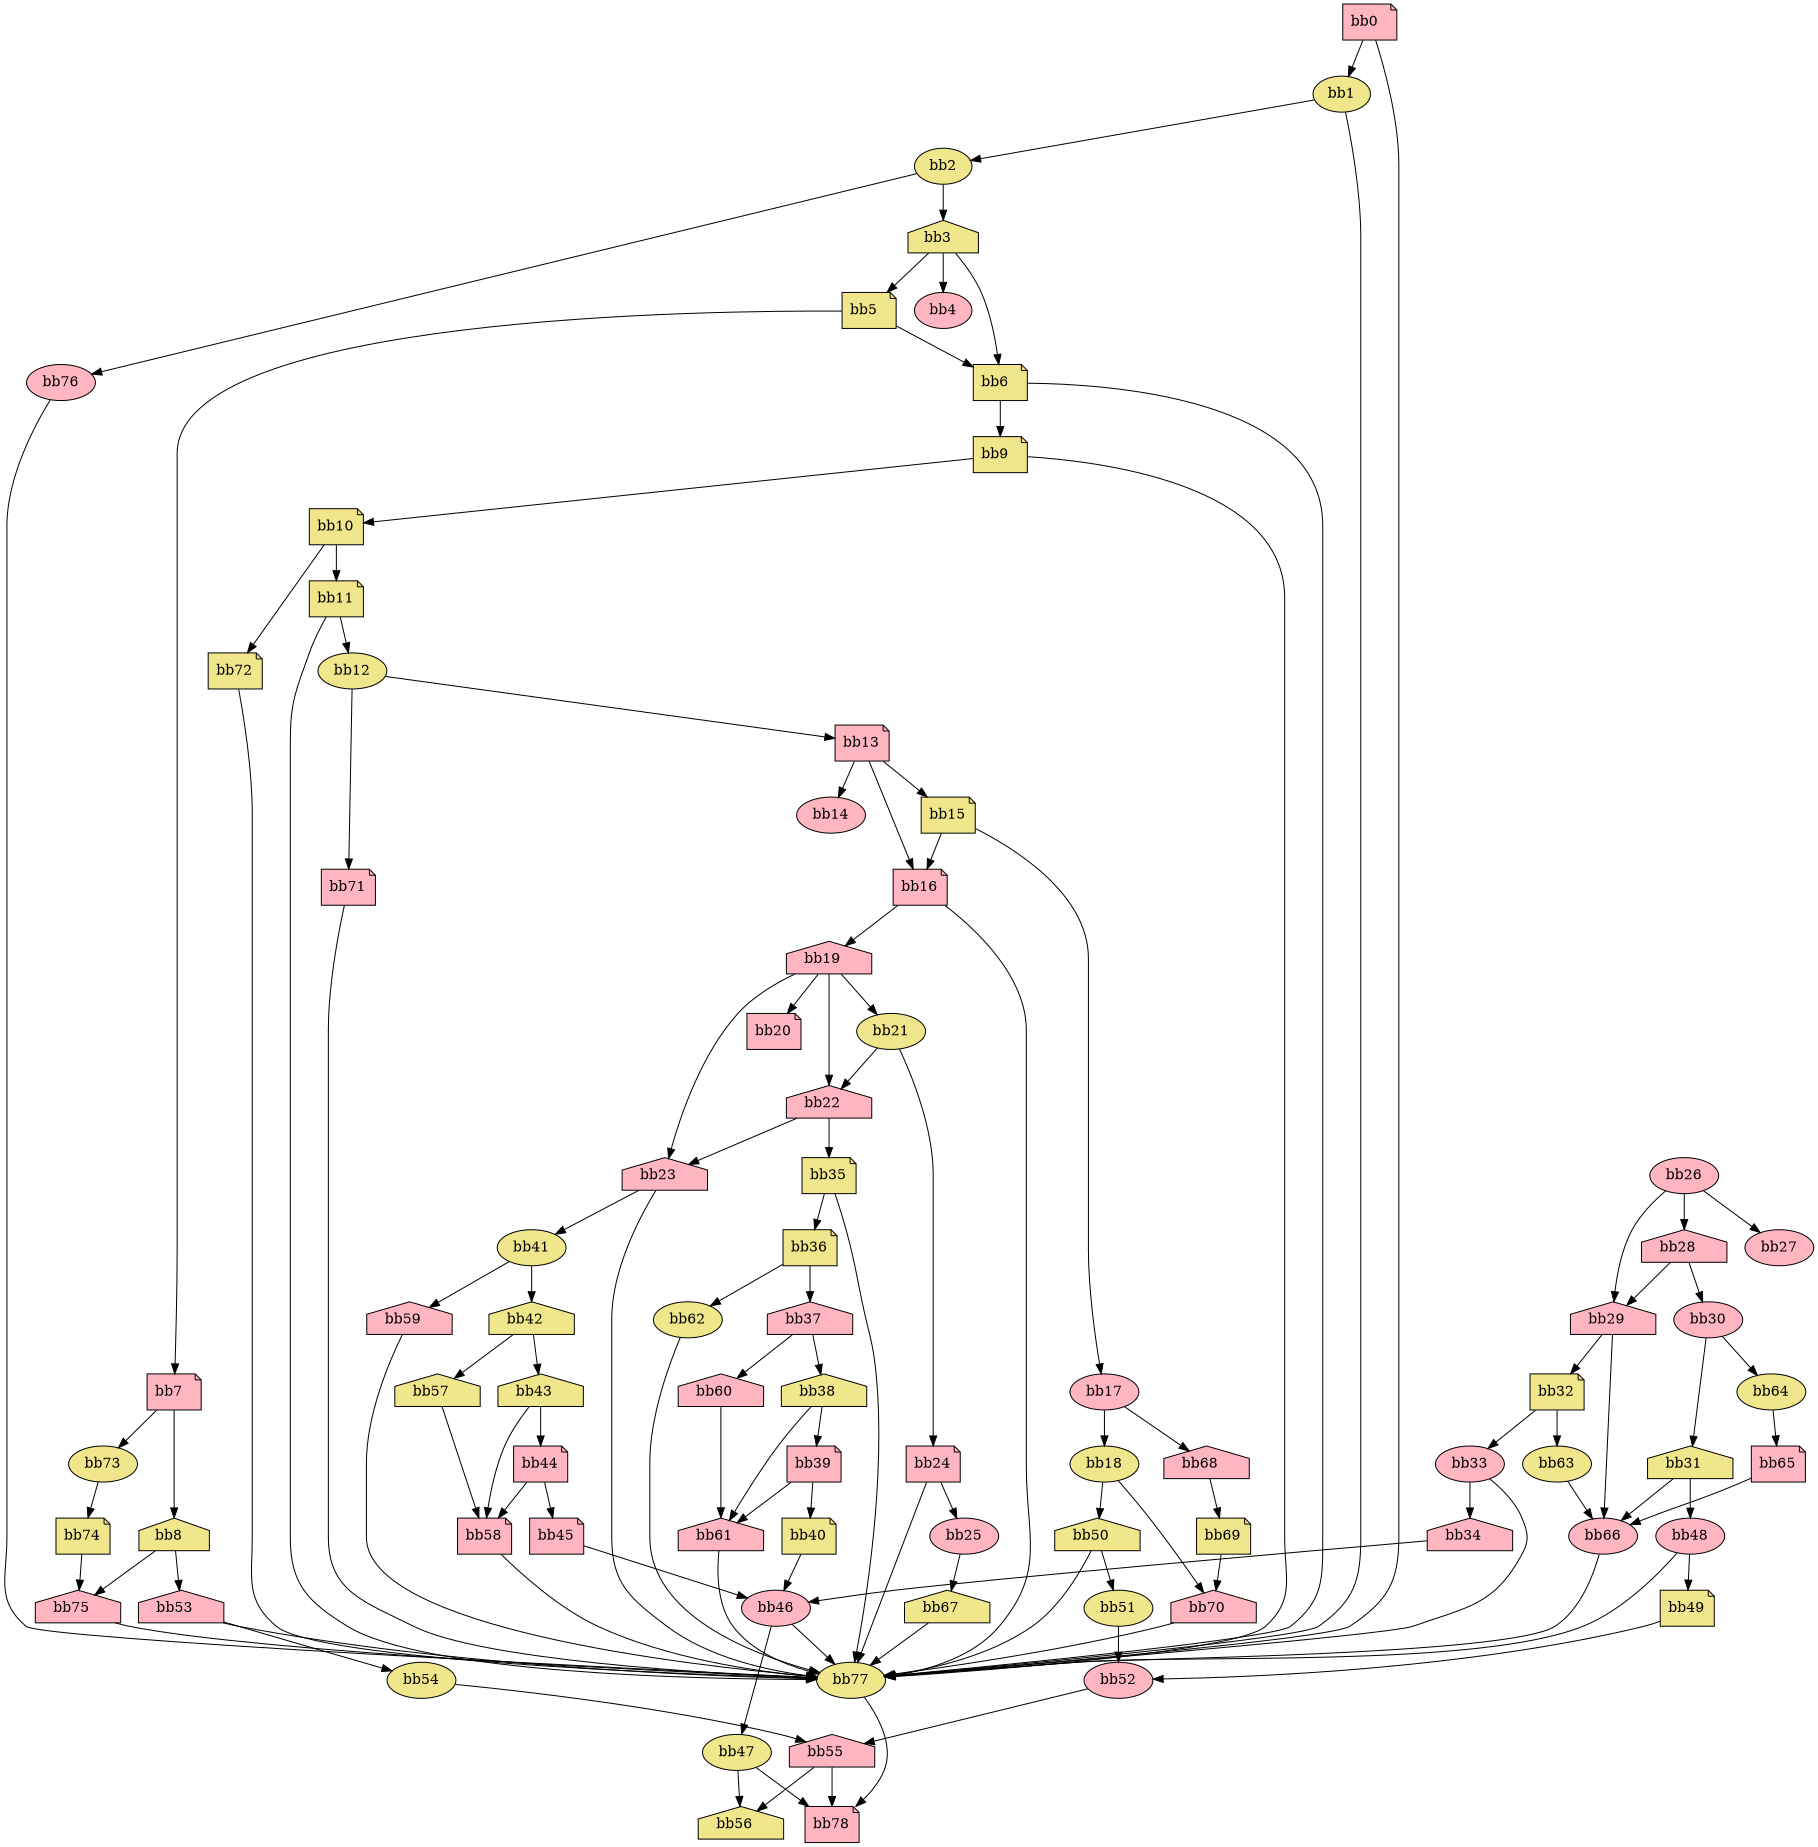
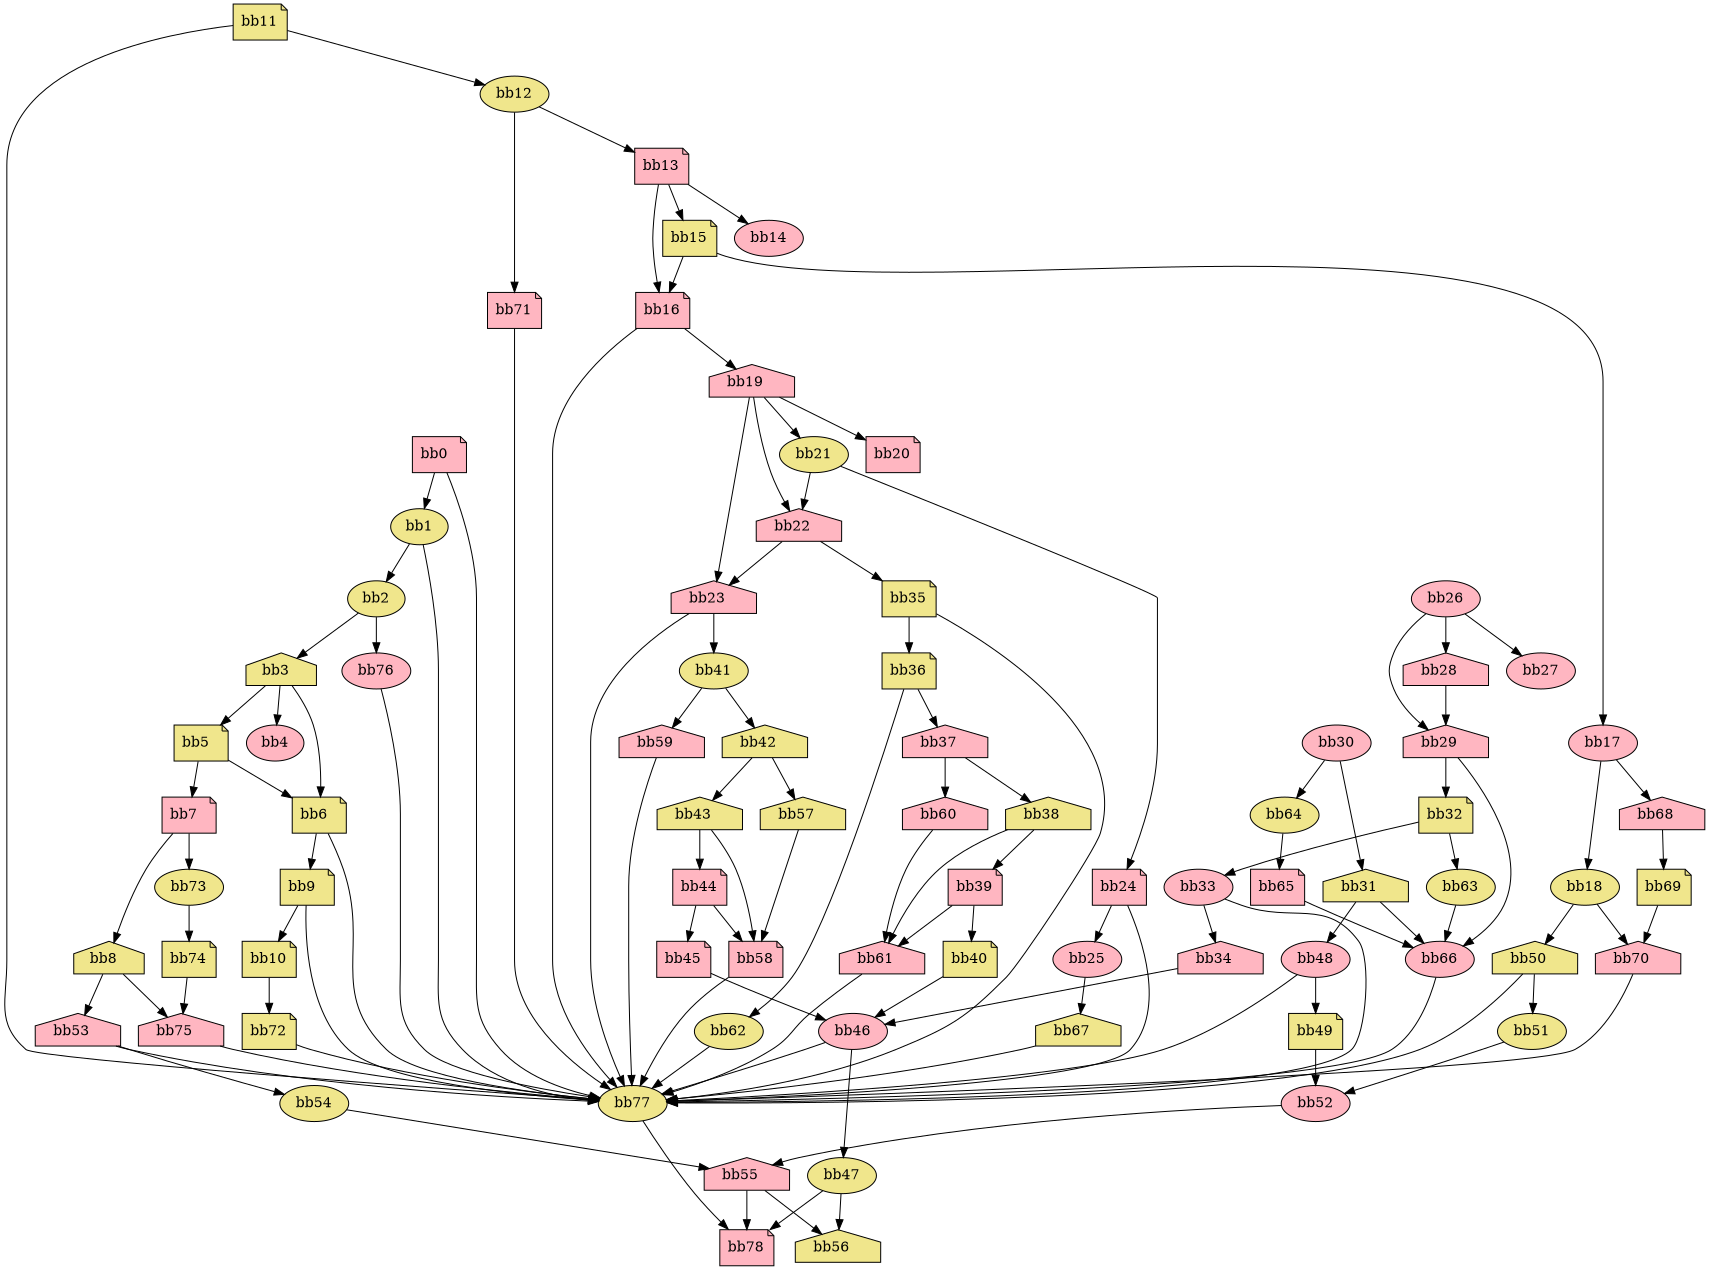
(336, 558) -> none
(1694, 1277) -> none
